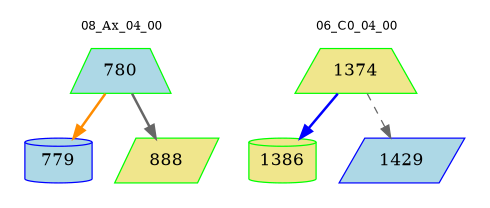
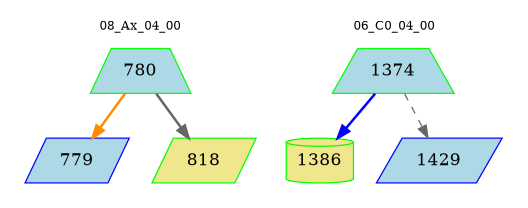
(356, 71) -> (393, 71)
(58, 161) -> (77, 161)
(167, 161) -> (204, 161)
